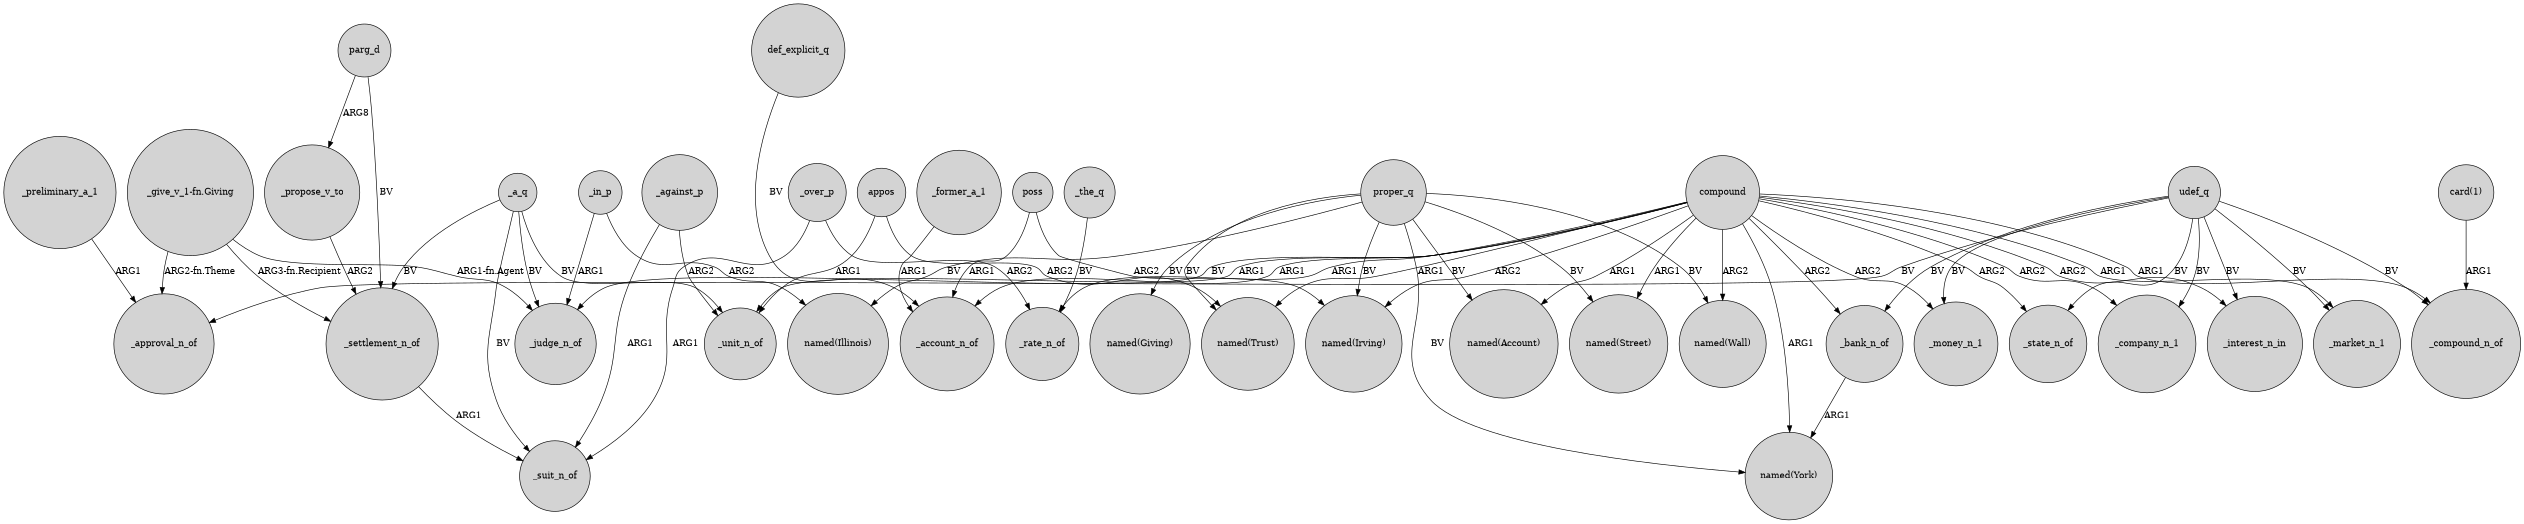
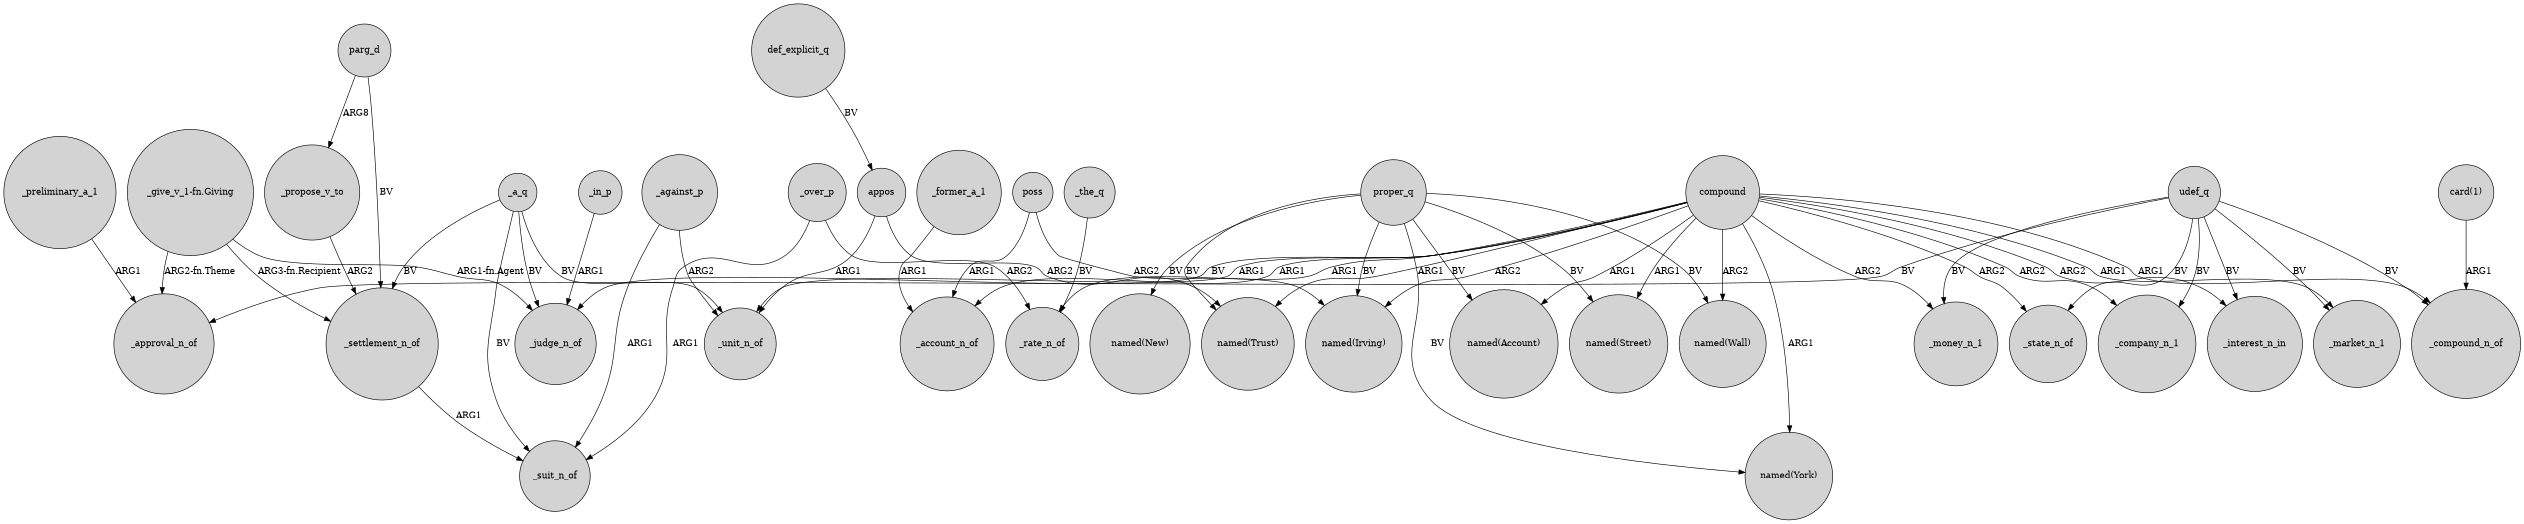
(768, 252) -> (849, 125)
(838, 344) -> none
(1140, 344) -> (1140, 344)
(1865, 344) -> none
